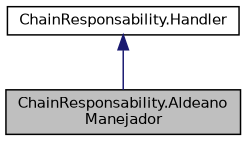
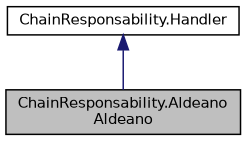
(123, 112) -> (123, 112)
